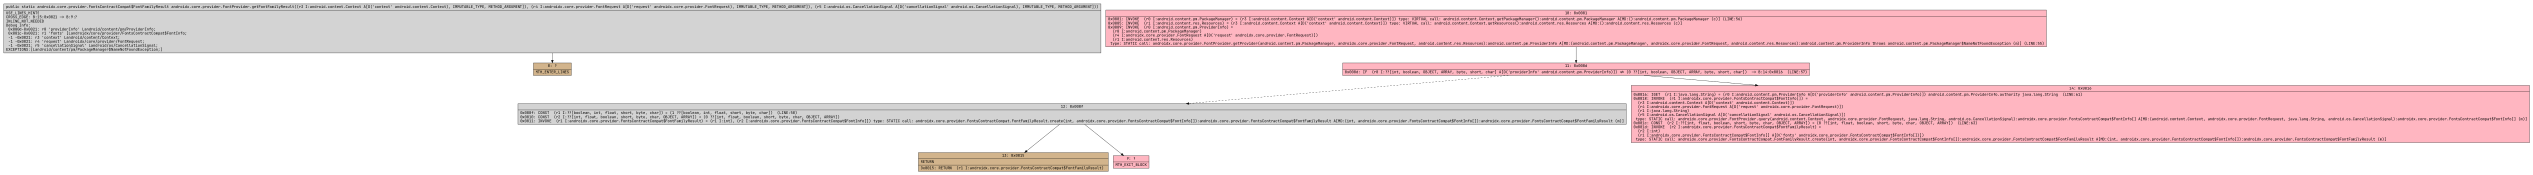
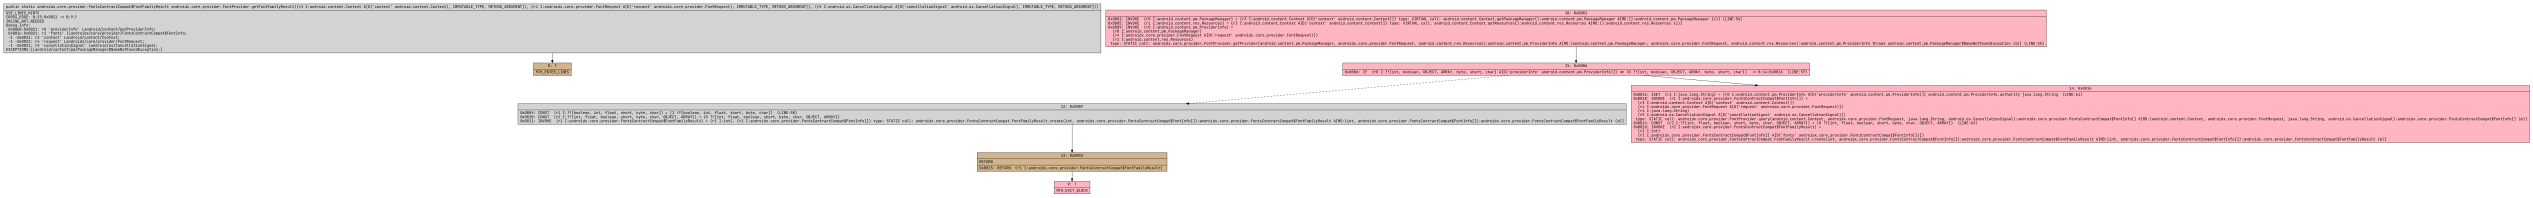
(1103, 139) -> (1072, 175)
